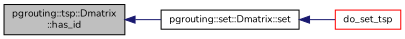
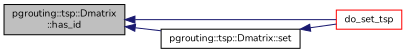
(230, 20) -> (231, 39)
none -> (236, 20)
